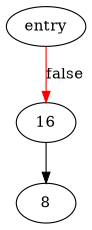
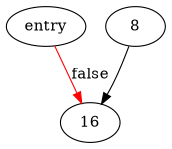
(46, 157) -> (119, 71)
